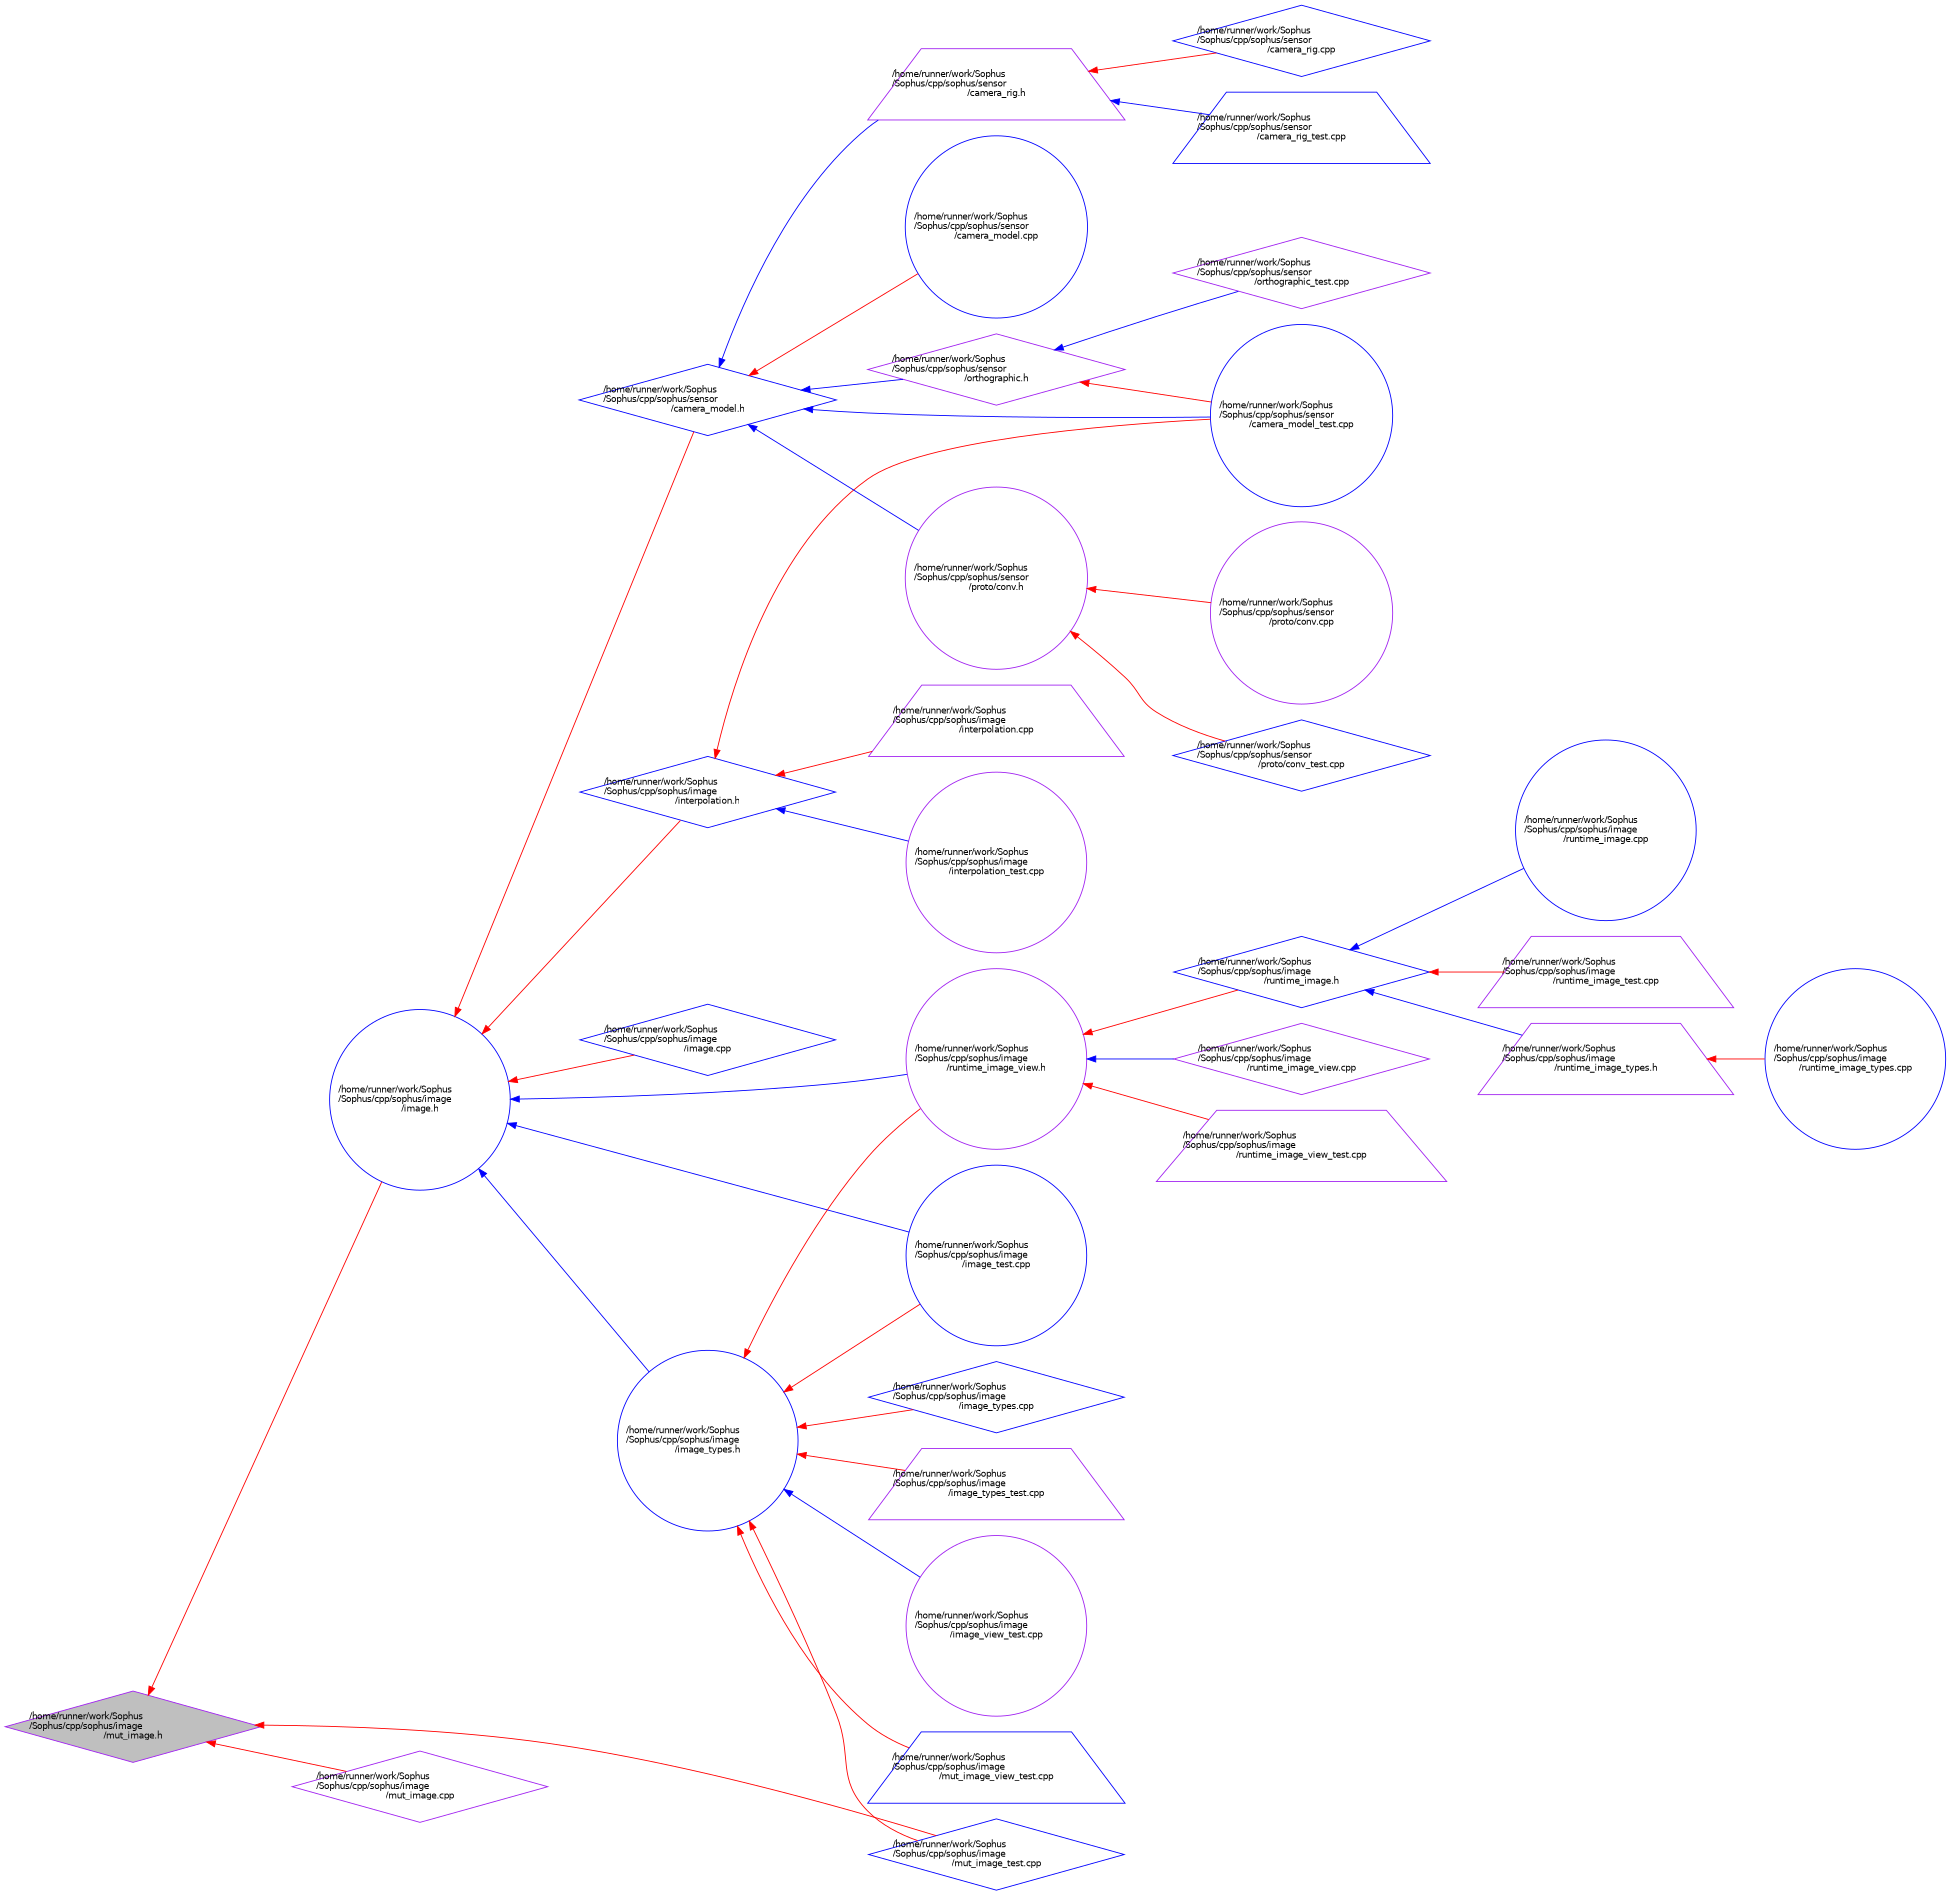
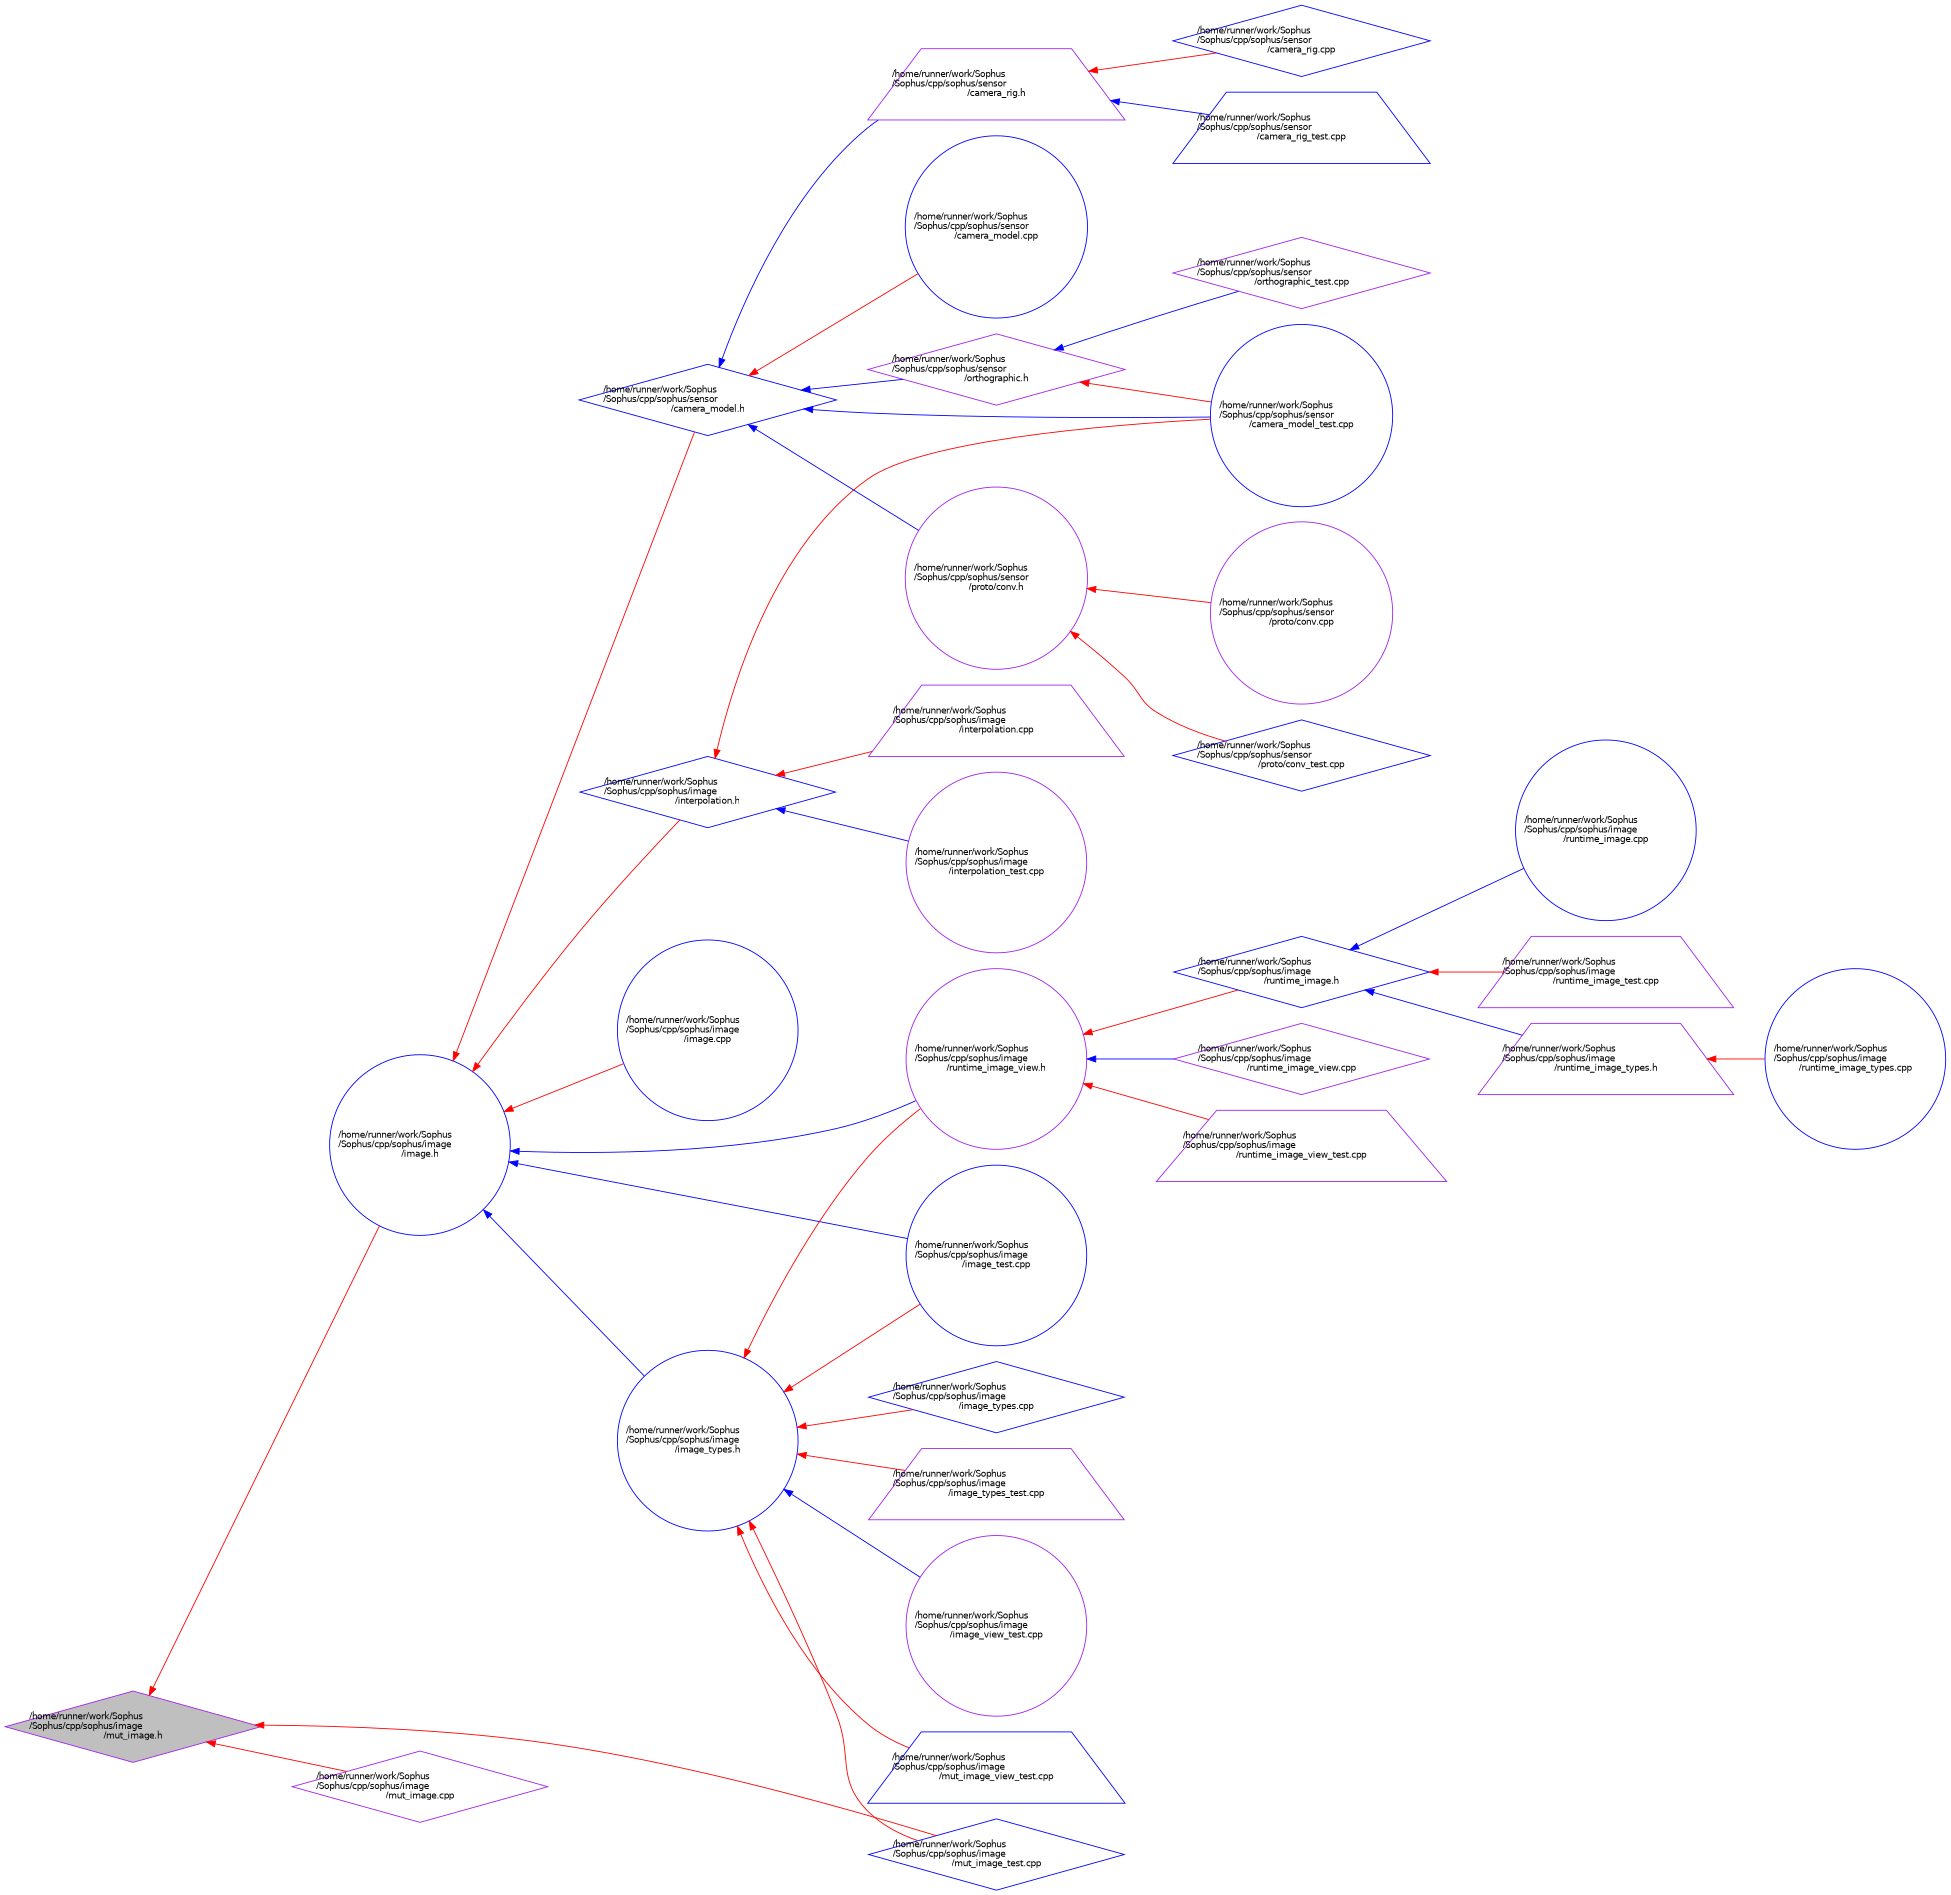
(708, 1040) -> (708, 1030)
